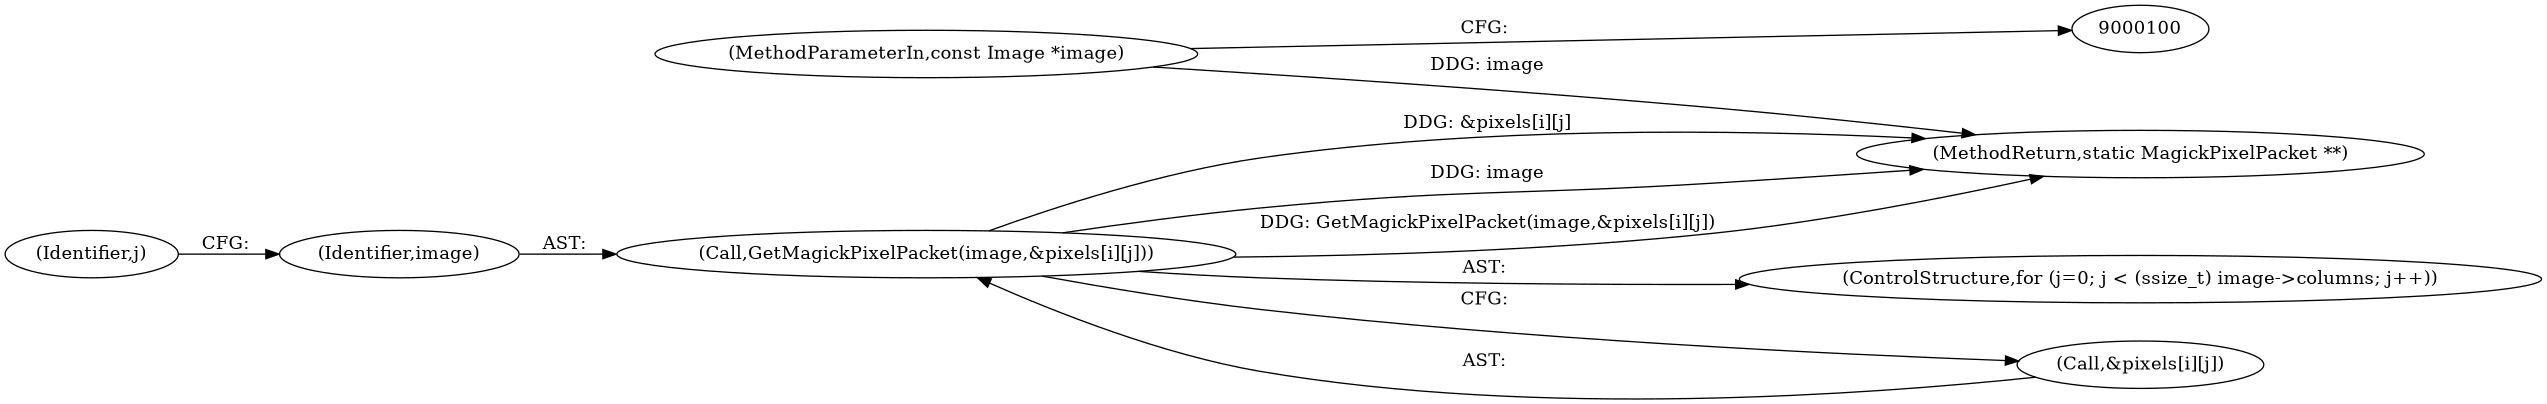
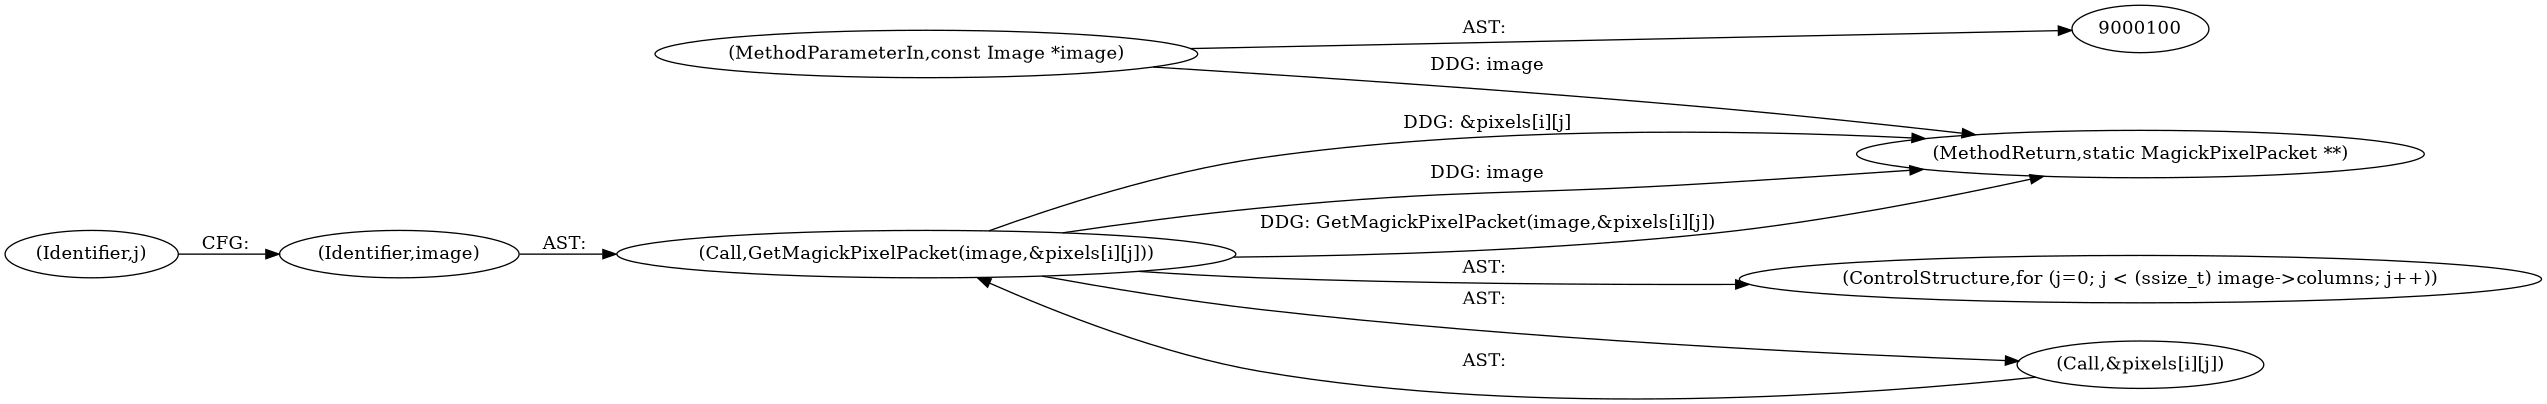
(1488, 28) -> (1488, 28)
(1488, 300) -> (1488, 300)
